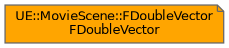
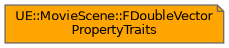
(114, 24) -> (114, 24)
